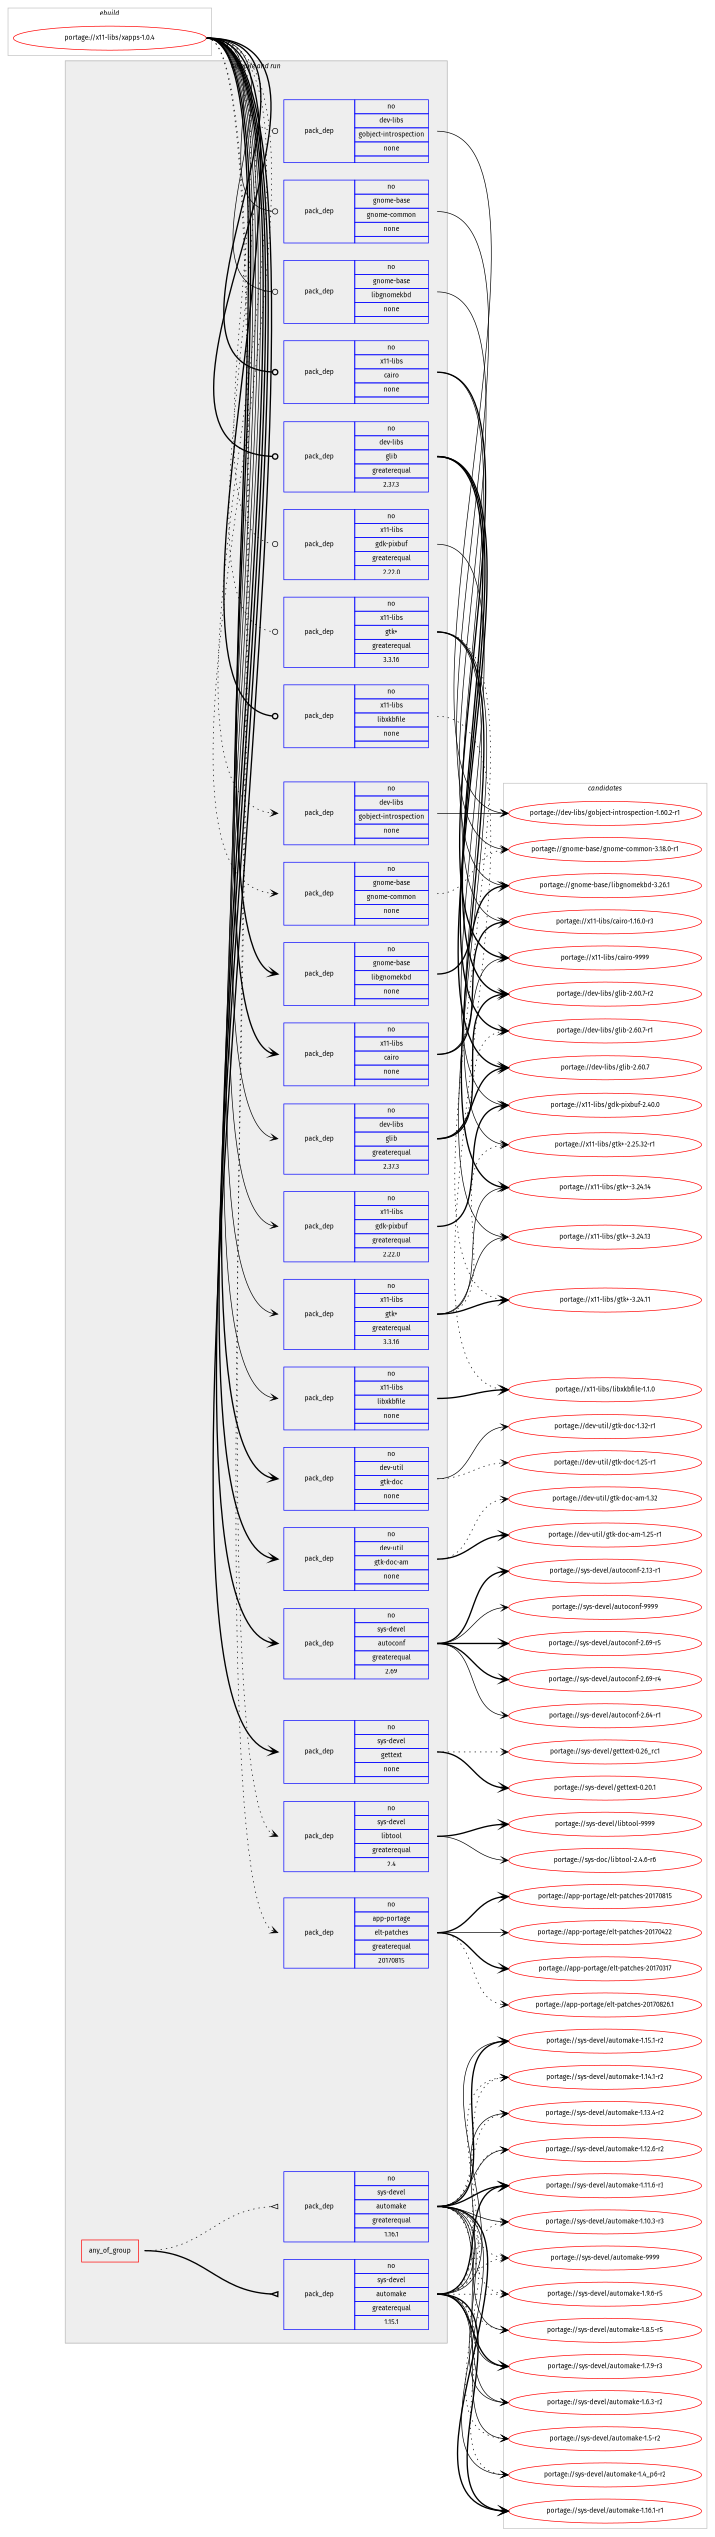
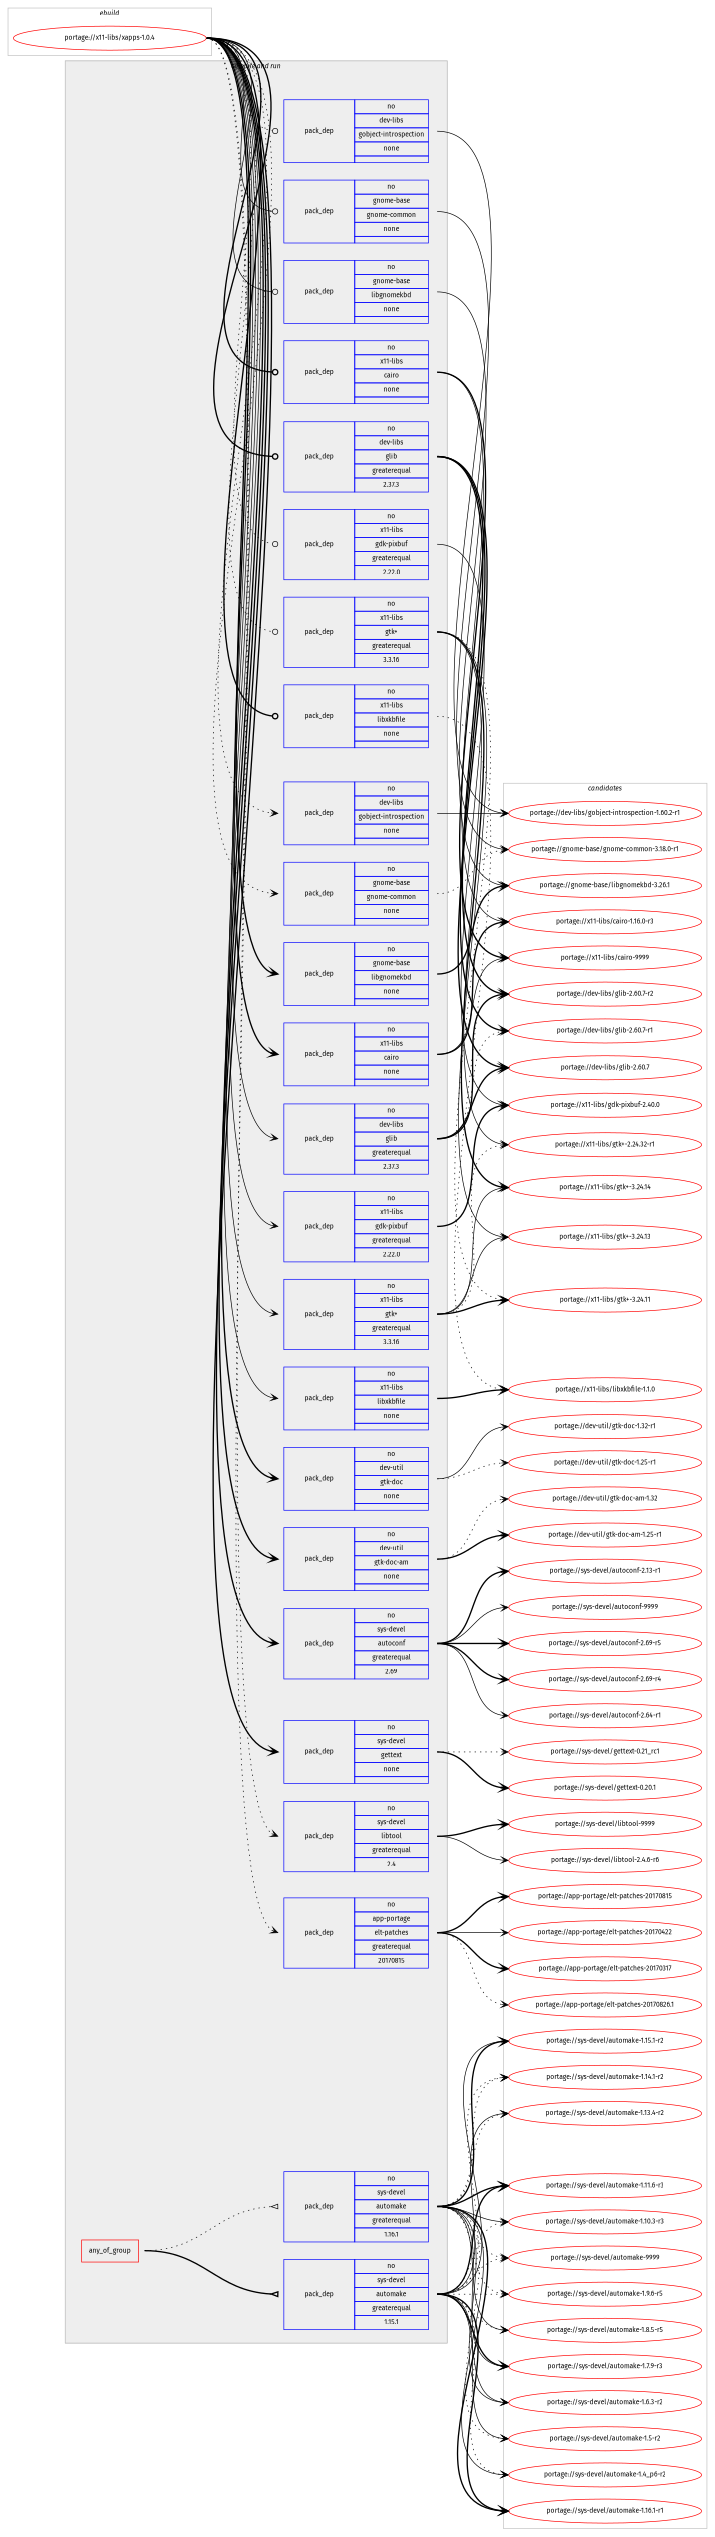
(605, 1145) -> (605, 1145)
(605, 1752) -> (605, 1752)
(605, 1860) -> (605, 1860)
(605, 2150) -> none
